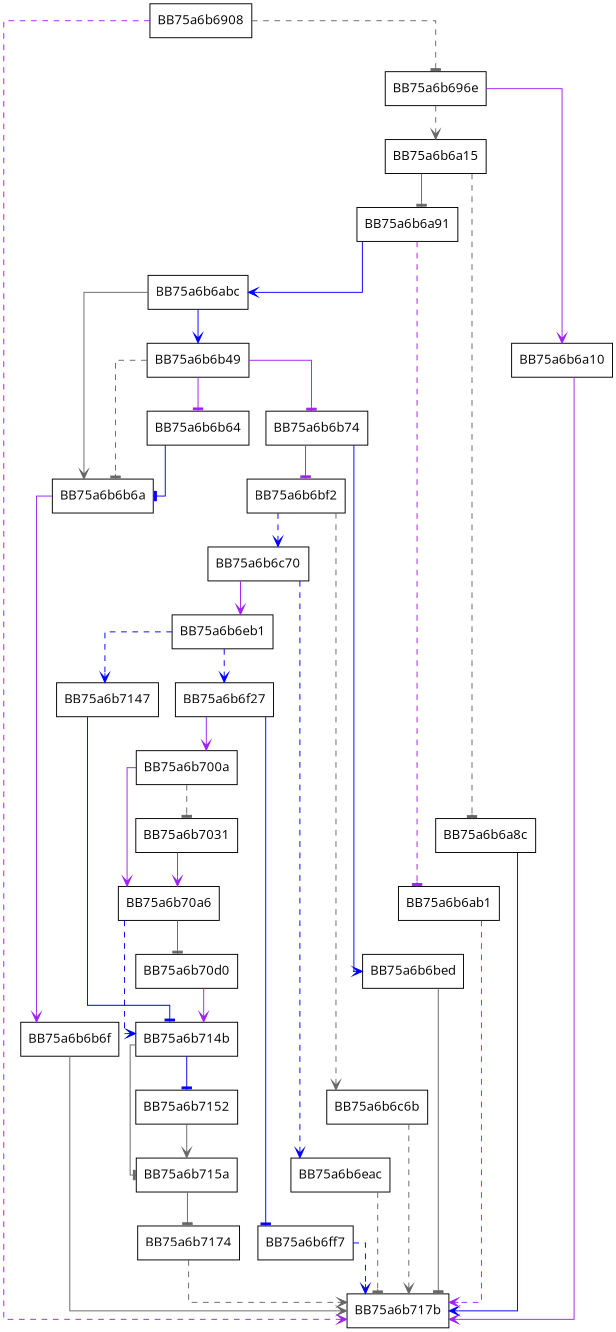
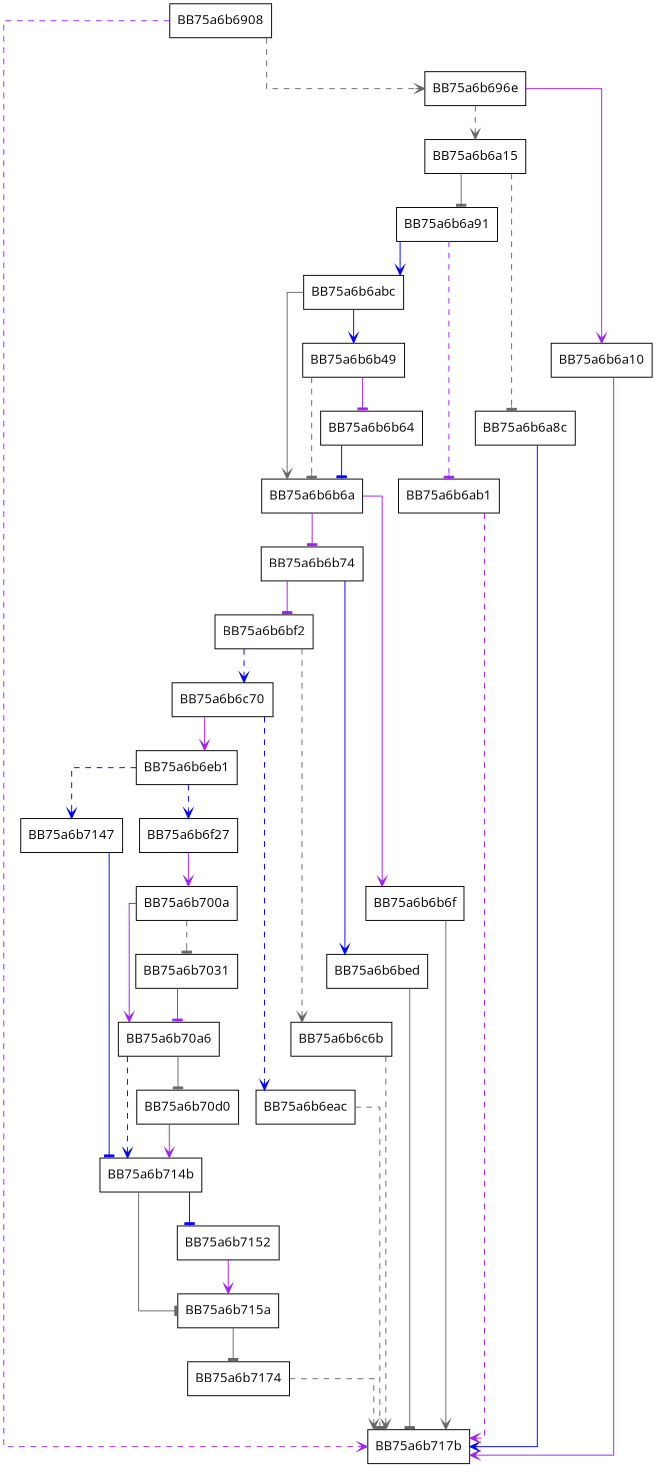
(367, 21) -> (316, 89)
(303, 360) -> (312, 528)
(178, 865) -> (178, 1003)
(187, 1136) -> (228, 1272)
(306, 1243) -> none
